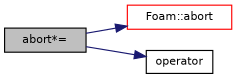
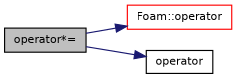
(180, 17) -> (180, 17)
(45, 40) -> (45, 40)
